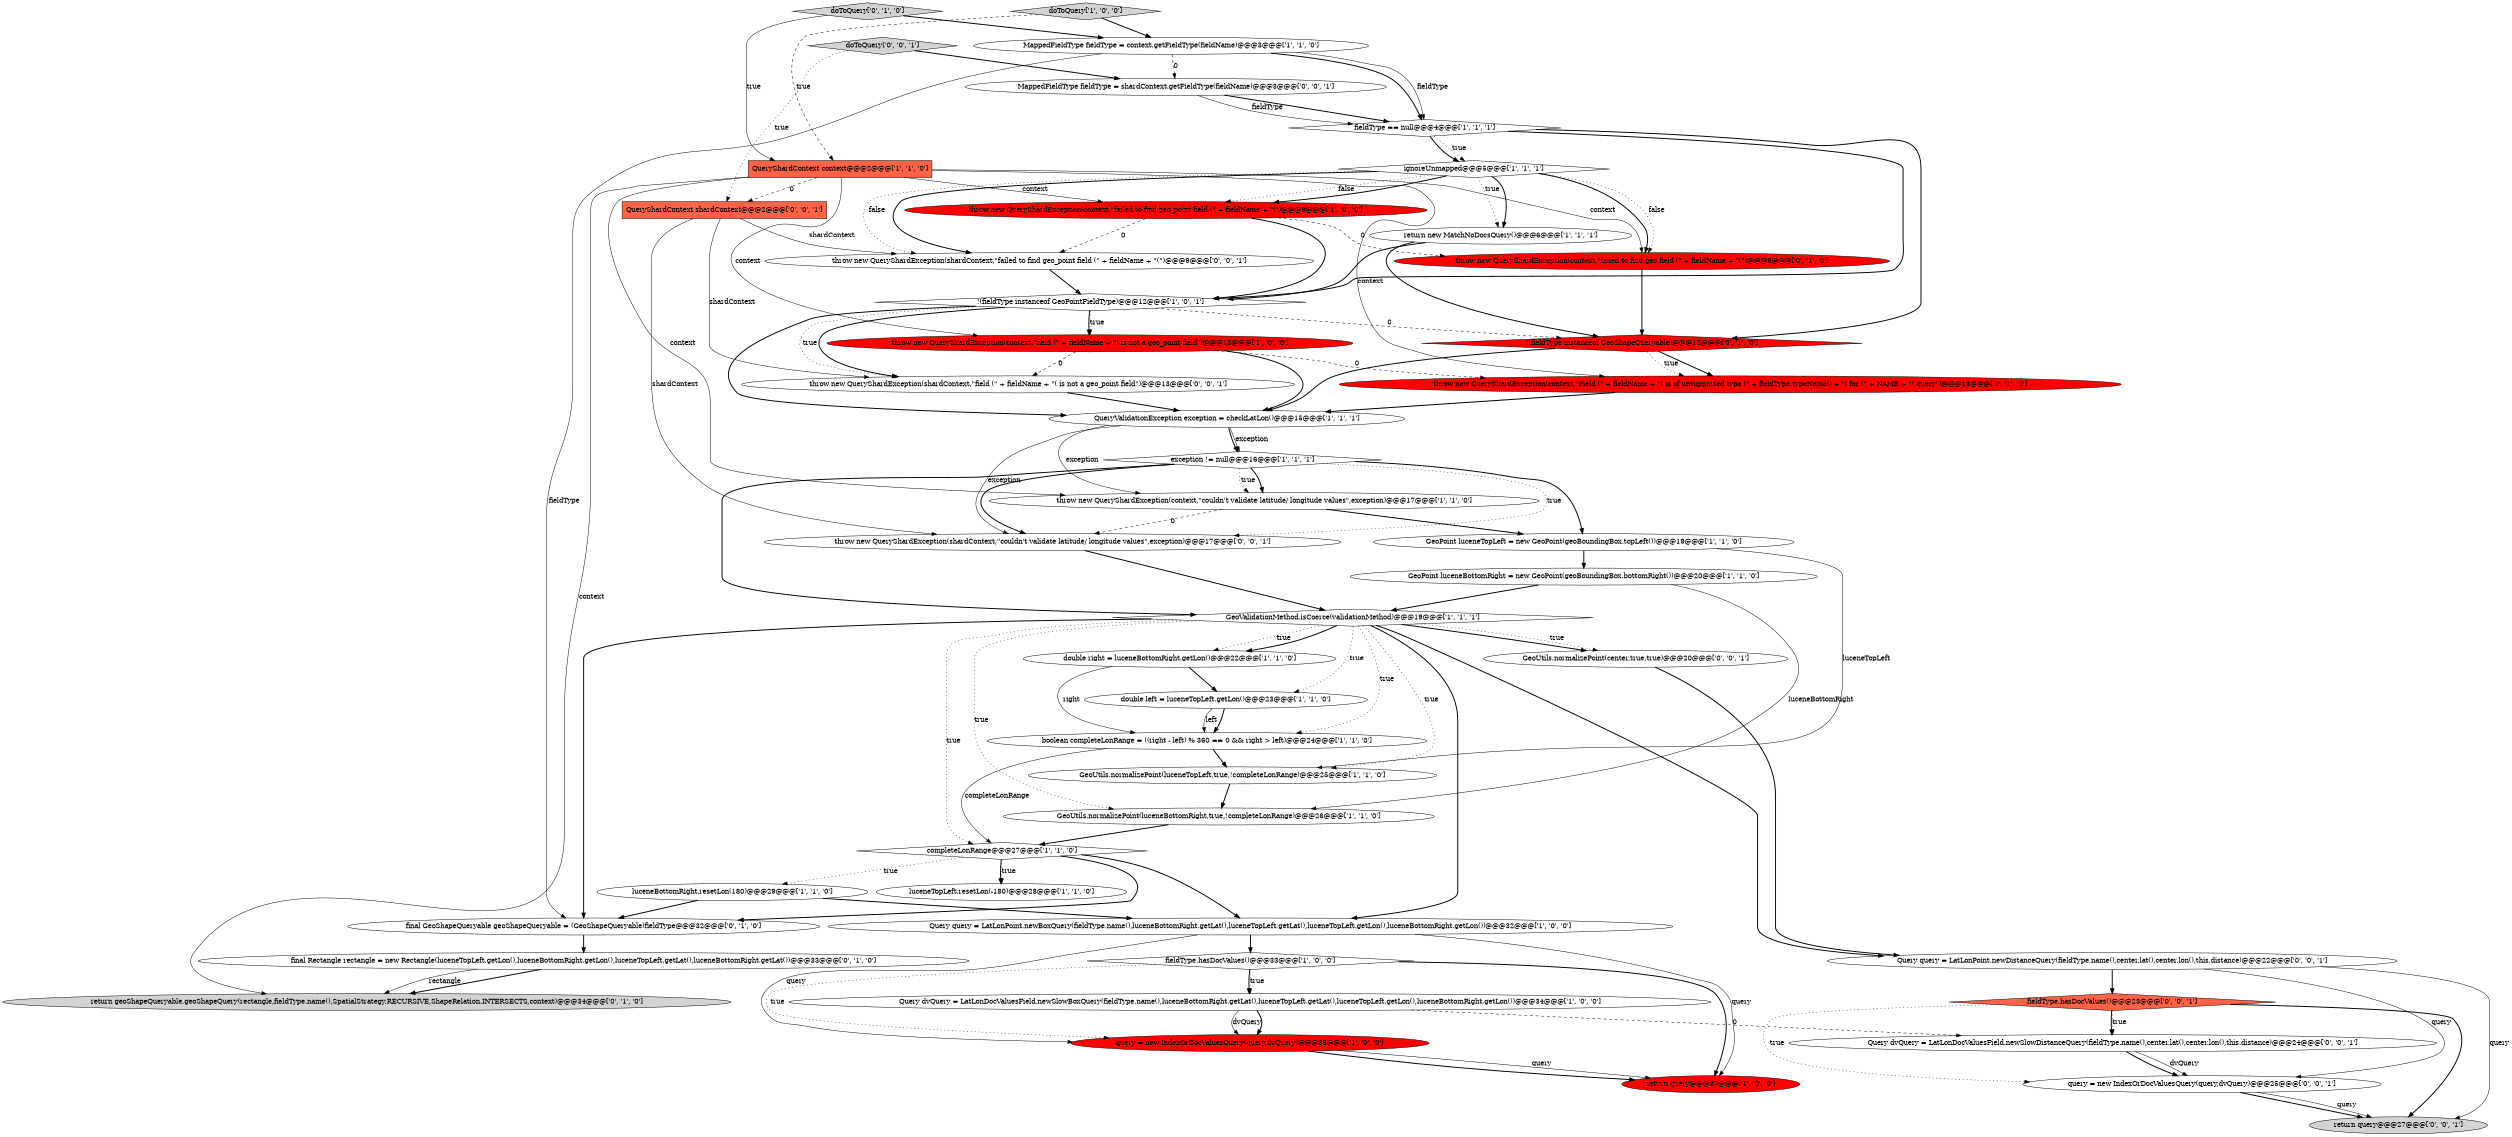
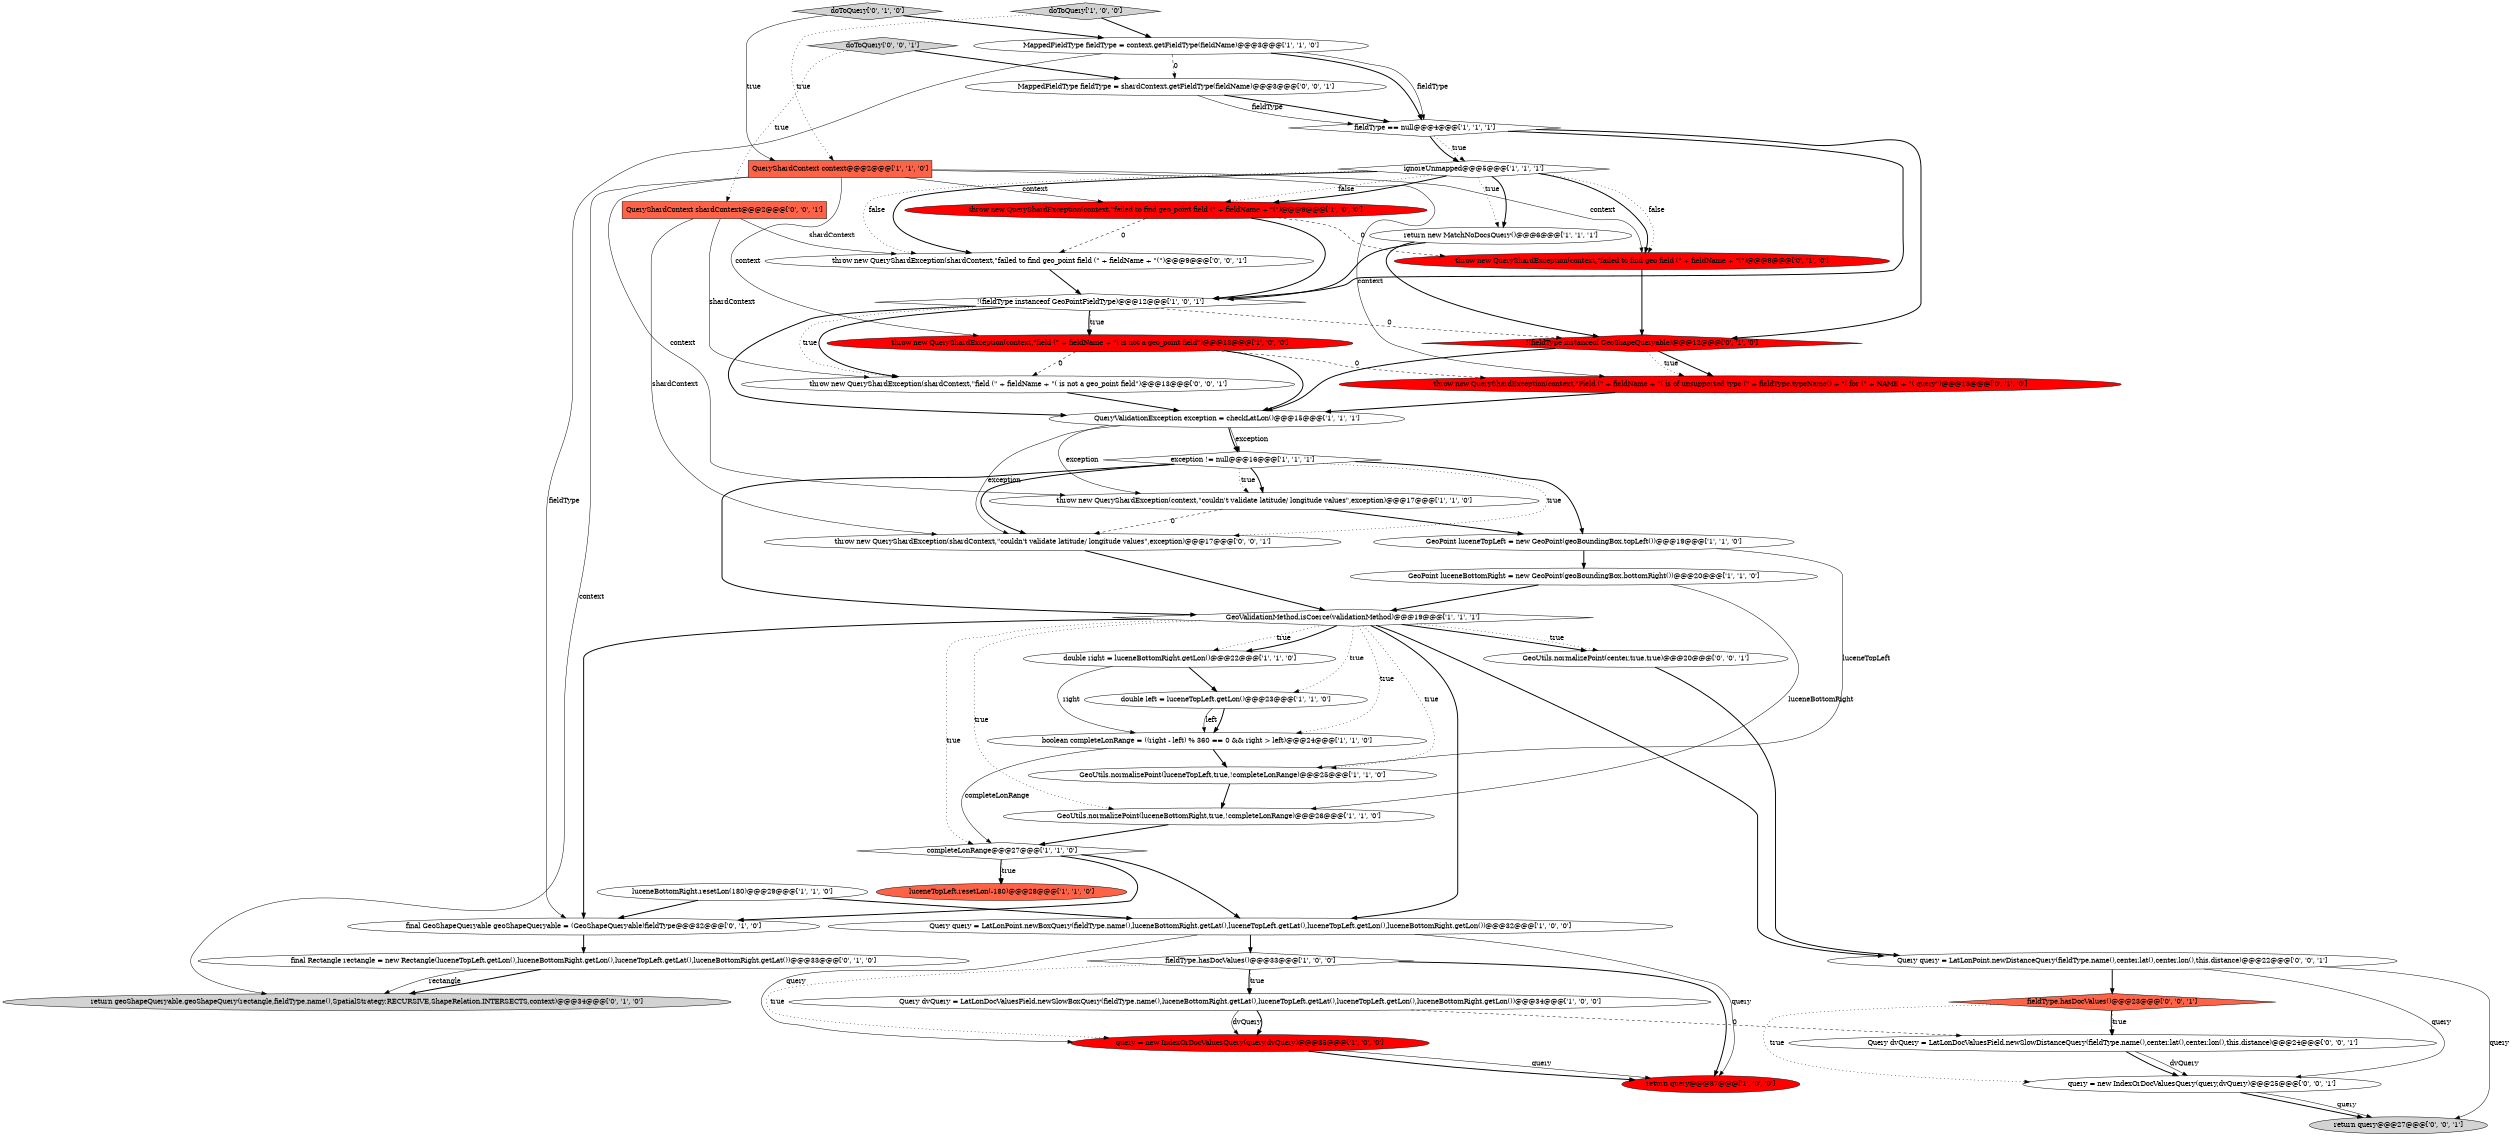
(855, 28) -> (855, 28)
(784, 189) -> none
(875, 870) -> none
(1002, 892) -> (1002, 892)
(2391, 1011) -> none
